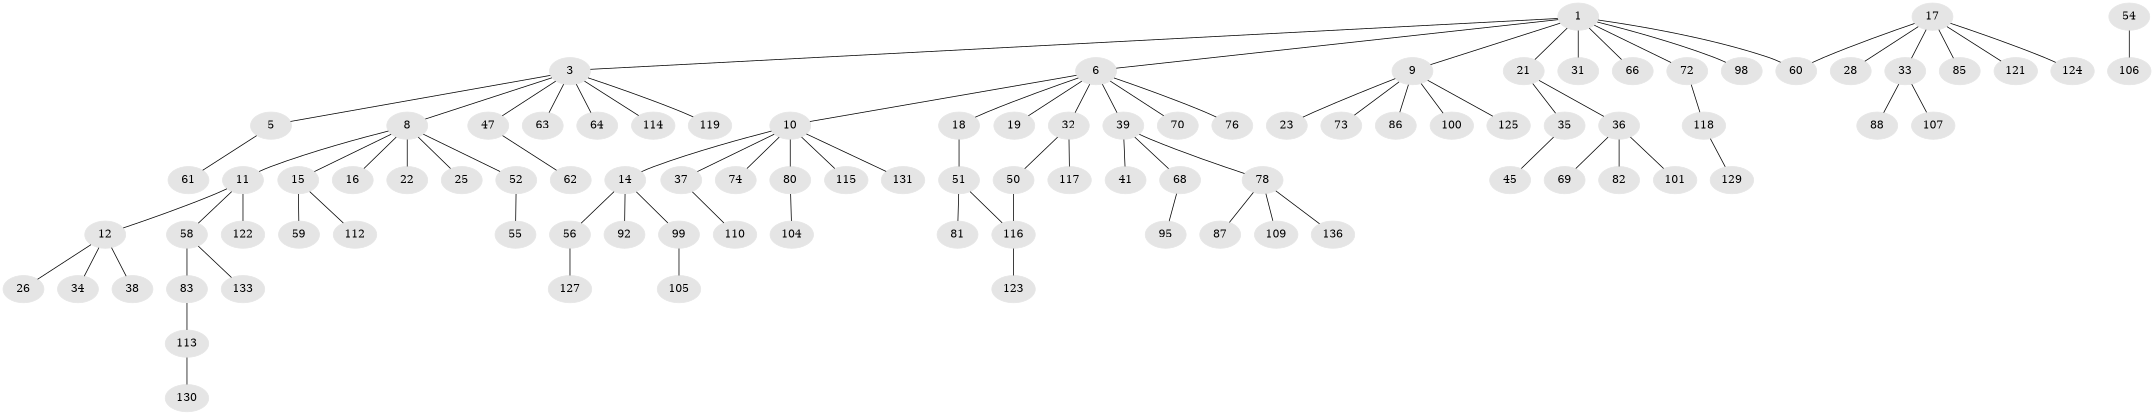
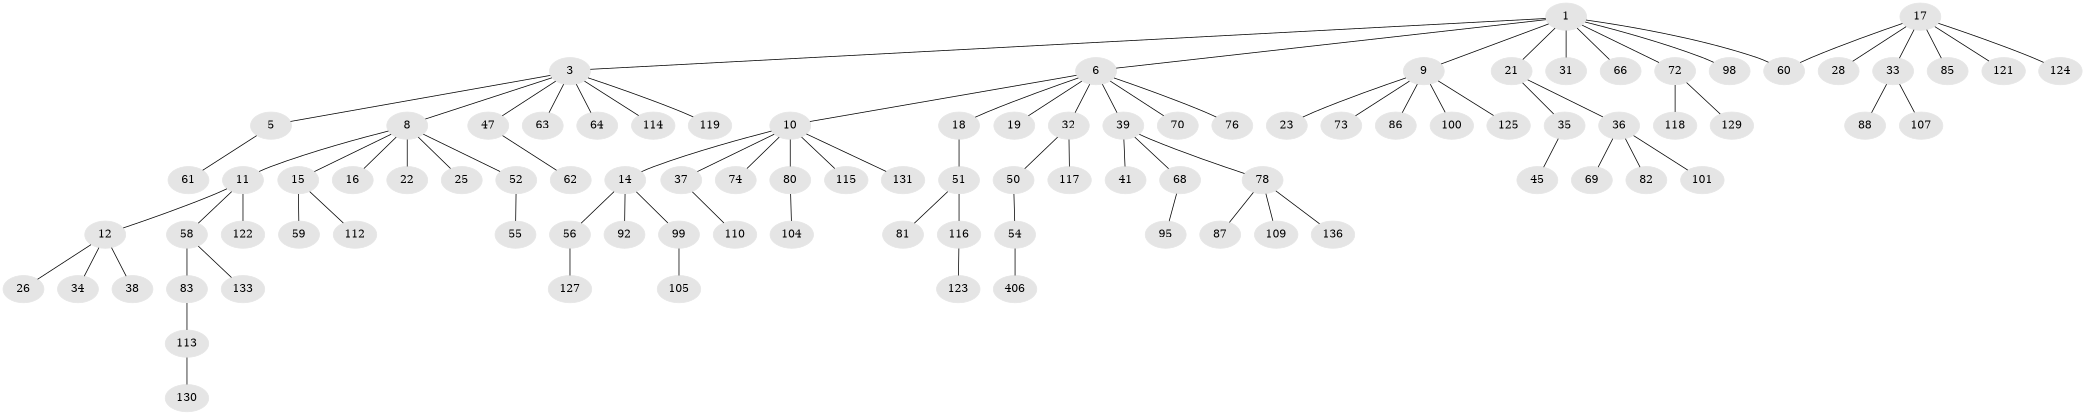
(2129, 71) -> (1015, 289)
(1718, 153) -> (1703, 98)
(1014, 207) -> (1014, 207)
